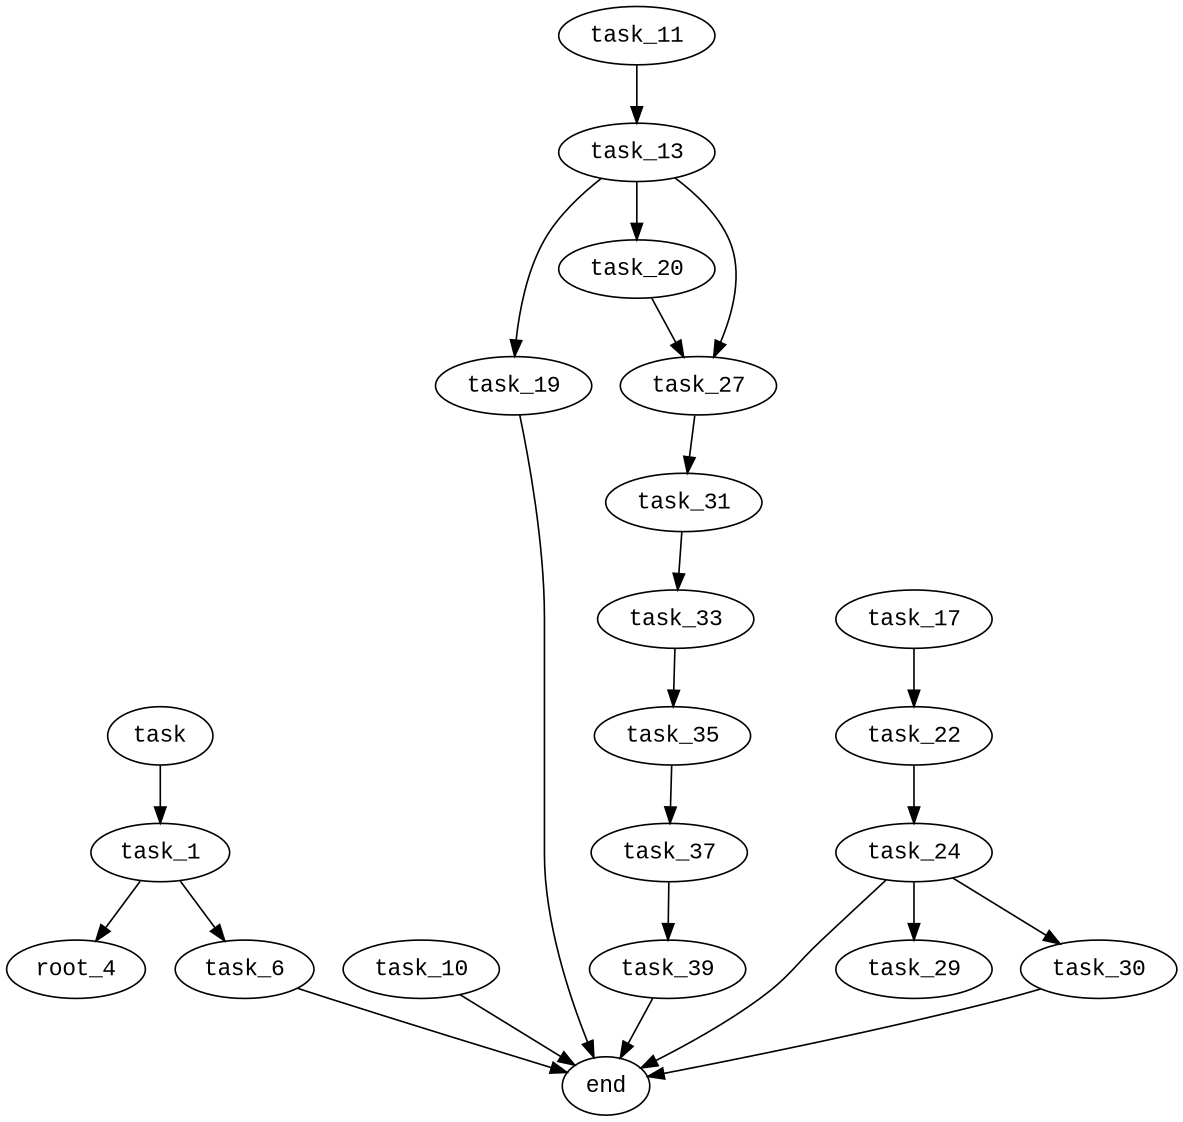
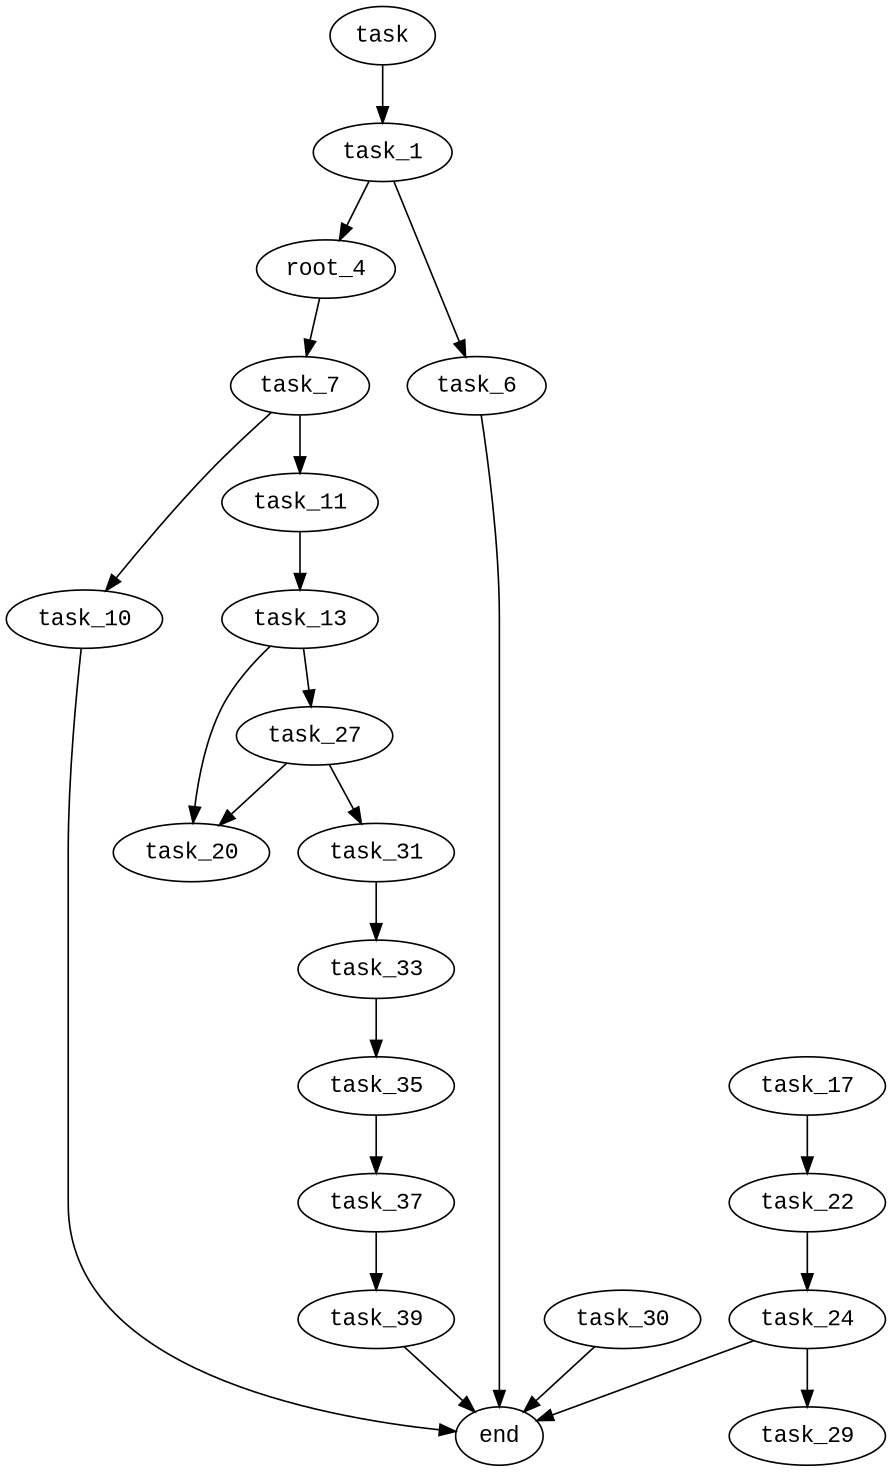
(664, 320) -> (259, 789)
none -> (300, 386)
(514, 386) -> none
(999, 907) -> none
